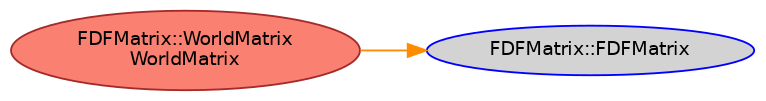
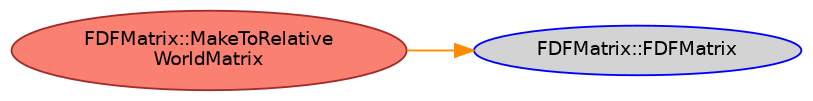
(186, 50) -> (209, 50)
